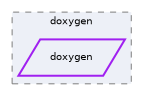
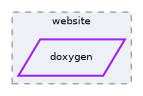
(72, 22) -> (72, 22)
